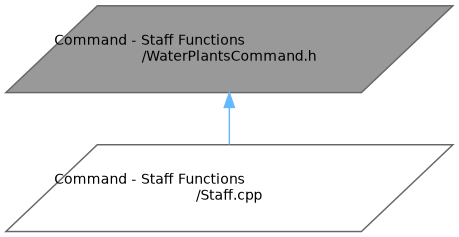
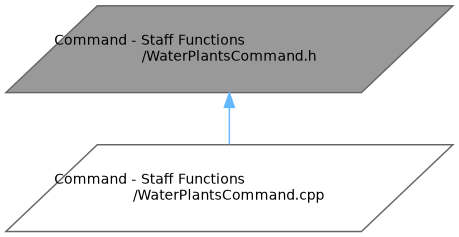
(229, 188) -> (229, 188)
